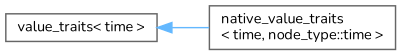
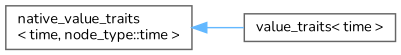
(191, 28) -> (225, 28)
